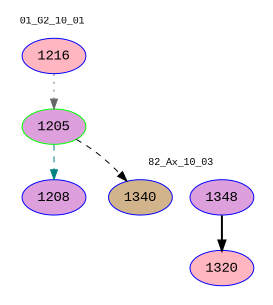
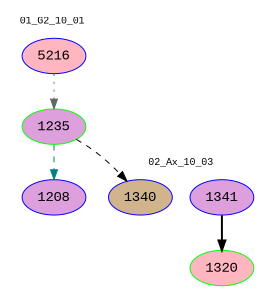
(54, 56) -> (54, 56)
(54, 127) -> (54, 127)
(181, 163) -> (181, 163)
(222, 197) -> (222, 197)
(222, 268) -> (222, 268)
